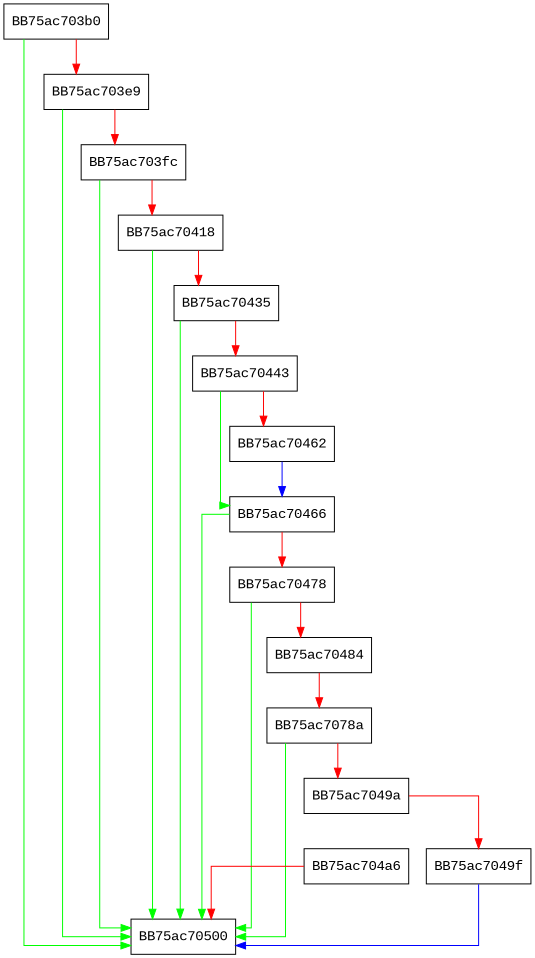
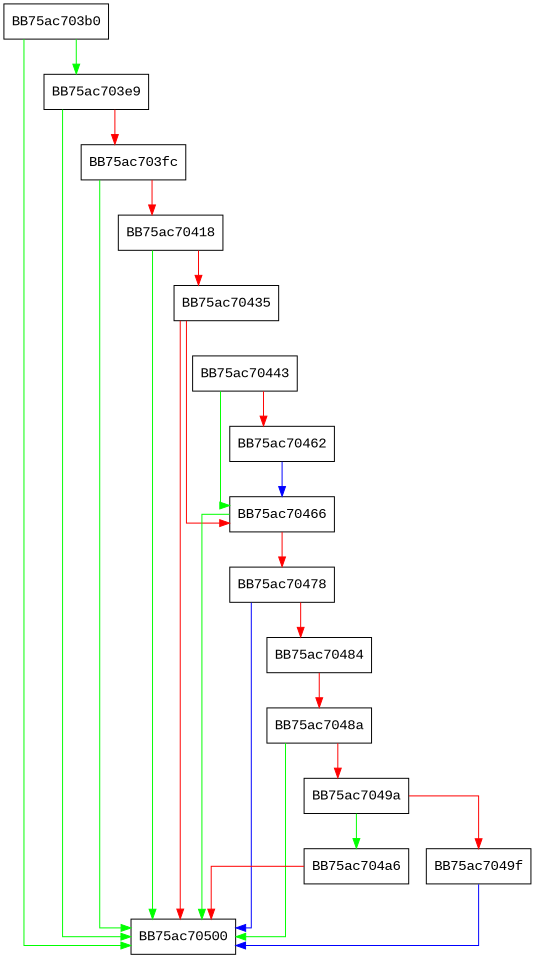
(76, 52) -> (76, 52)
(236, 333) -> (186, 439)
(180, 615) -> (180, 615)
(319, 726) -> (319, 726)
(251, 768) -> (251, 768)
none -> (356, 826)
